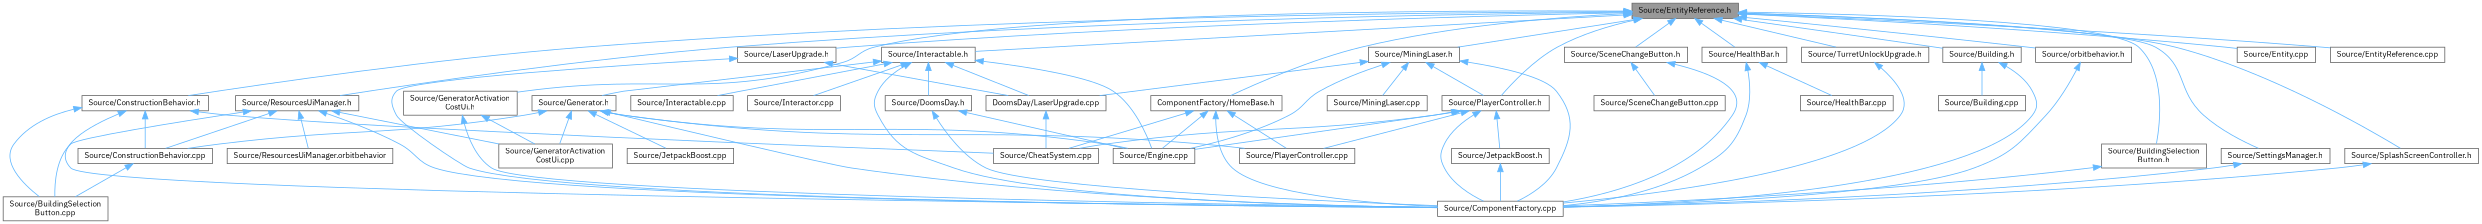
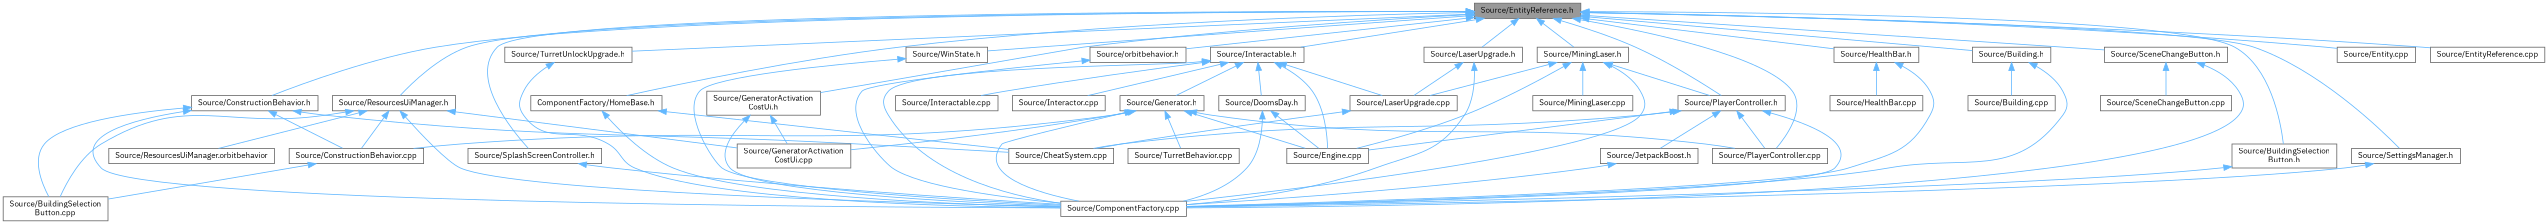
none -> (947, 55)
(1046, 103) -> (1404, 103)
(1250, 125) -> (1722, 53)
(1185, 130) -> none
(680, 156) -> (1184, 156)
